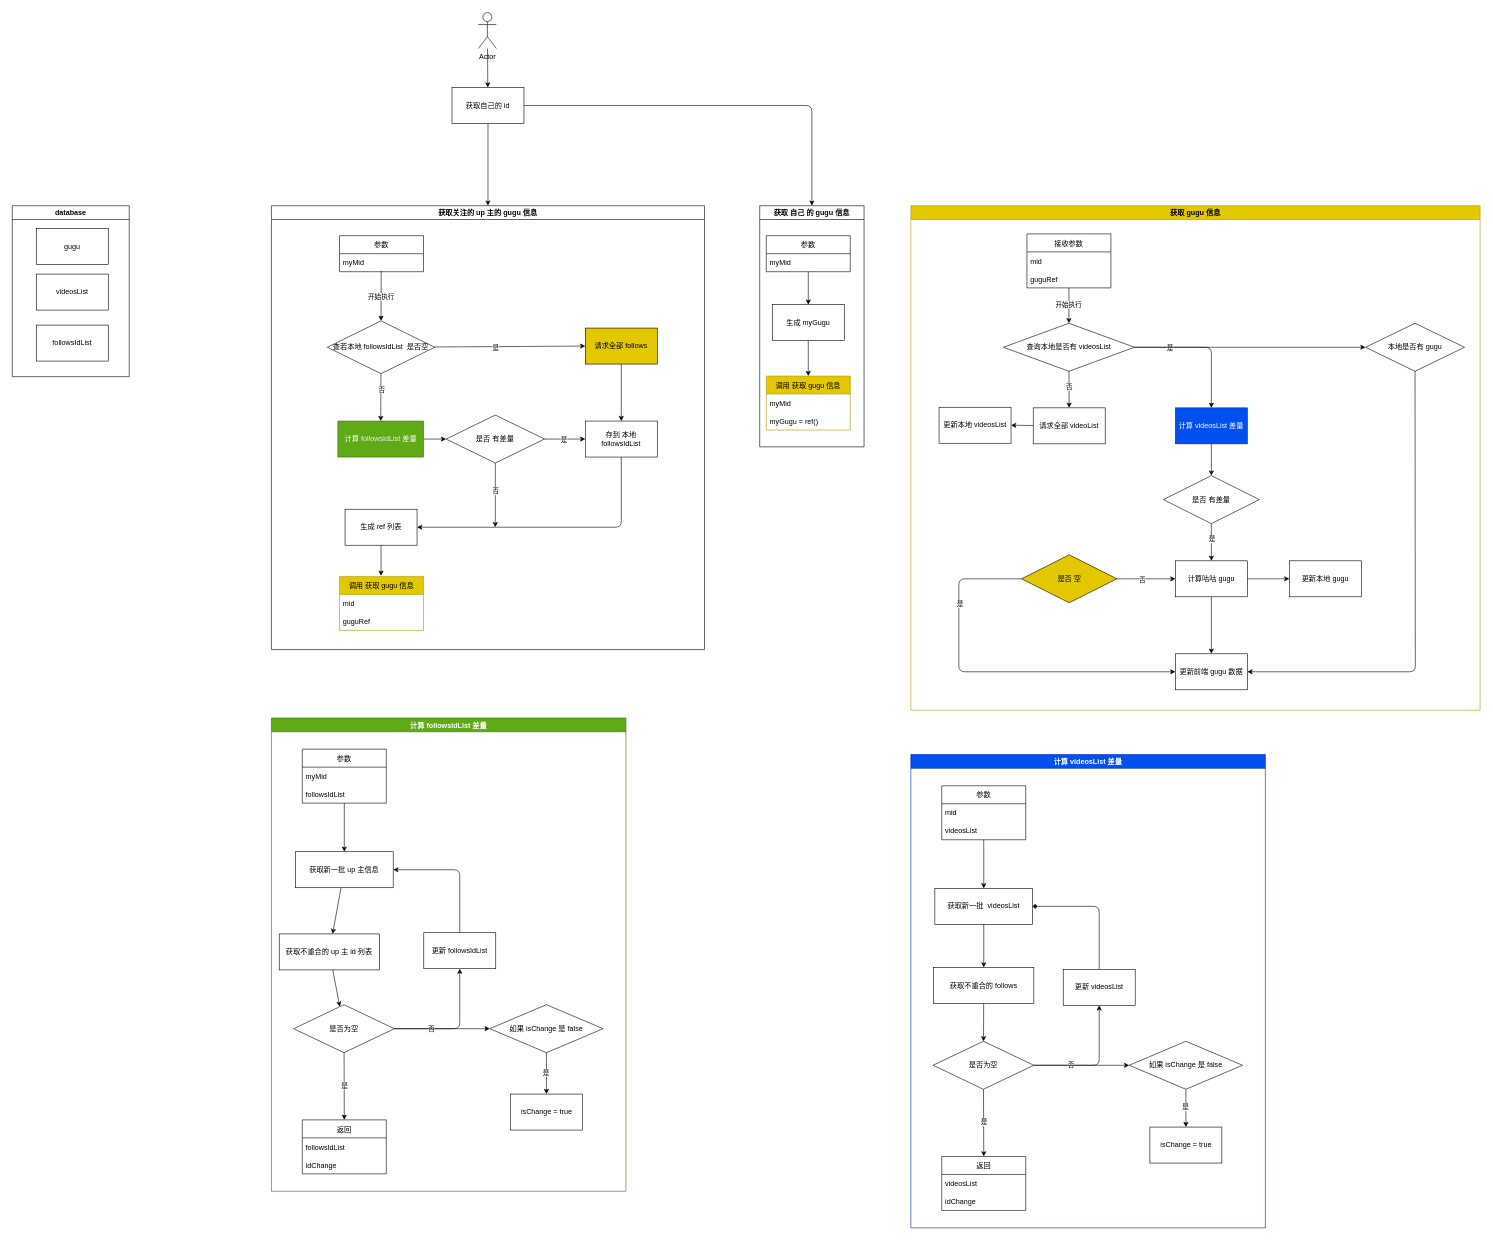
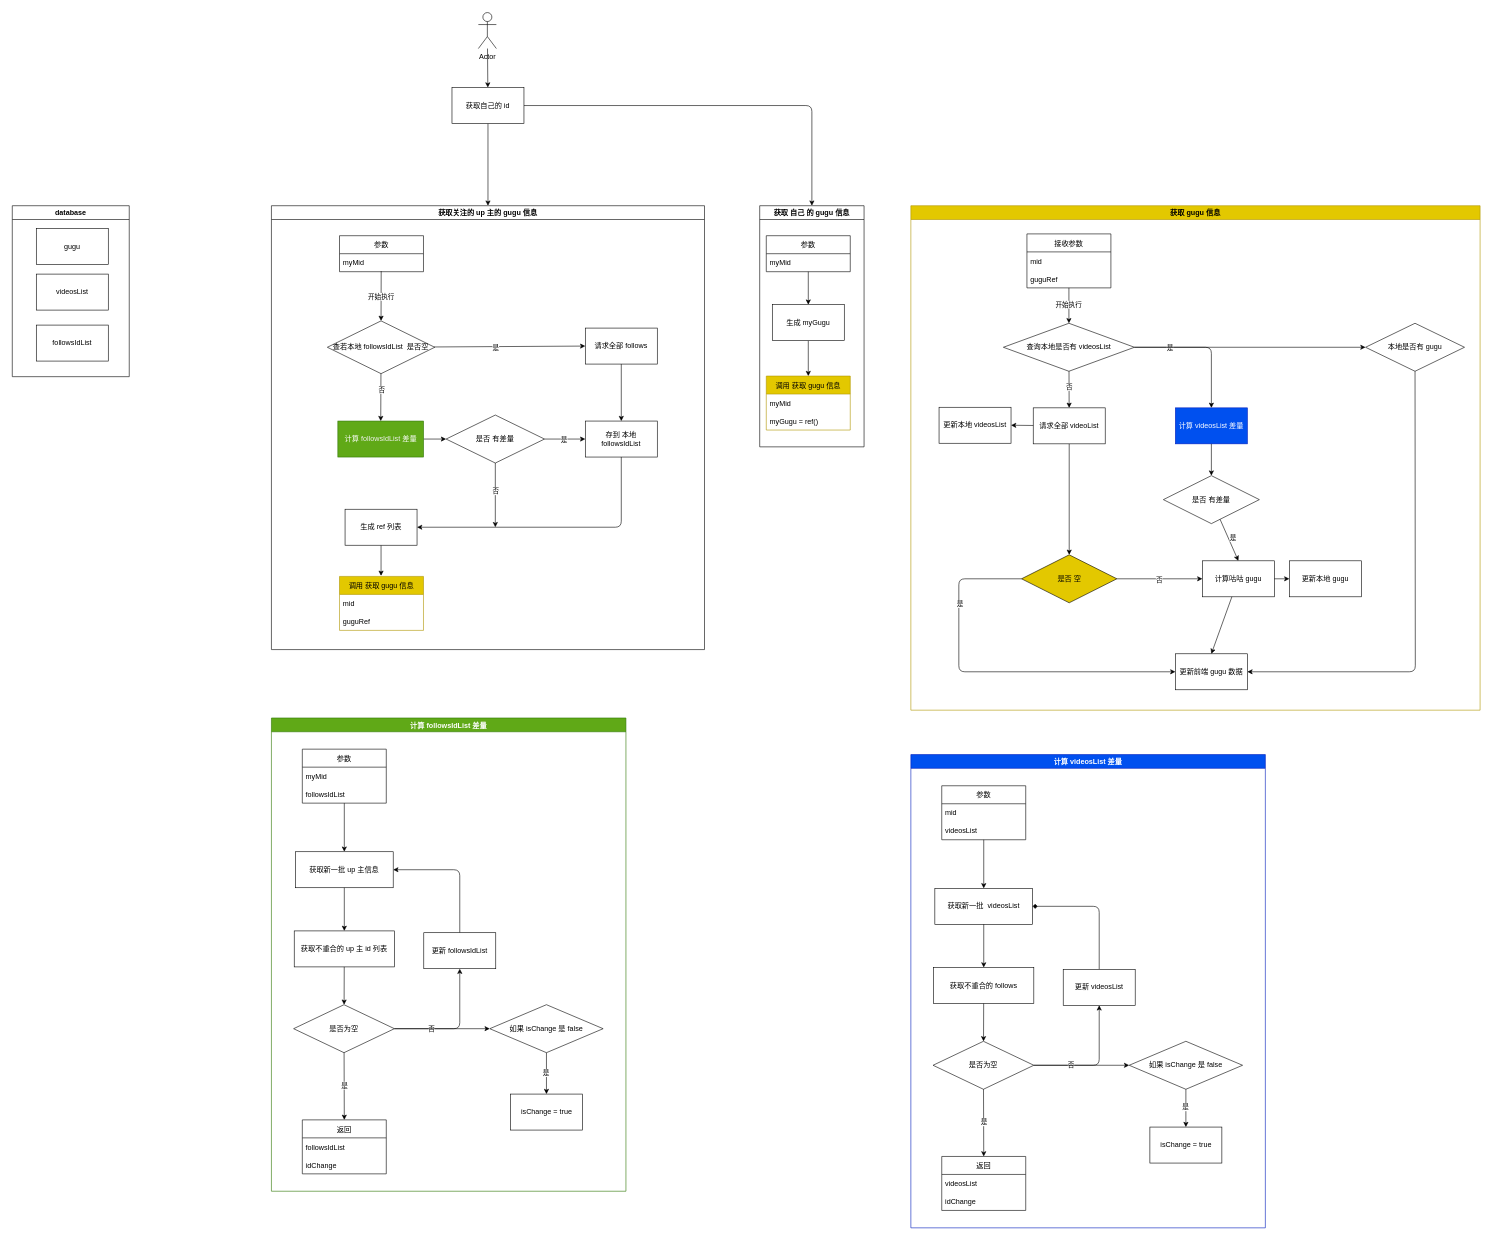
(621, 346) -> (621, 346)
none -> (1070, 549)
(1212, 579) -> (1239, 579)
(329, 952) -> (344, 949)
